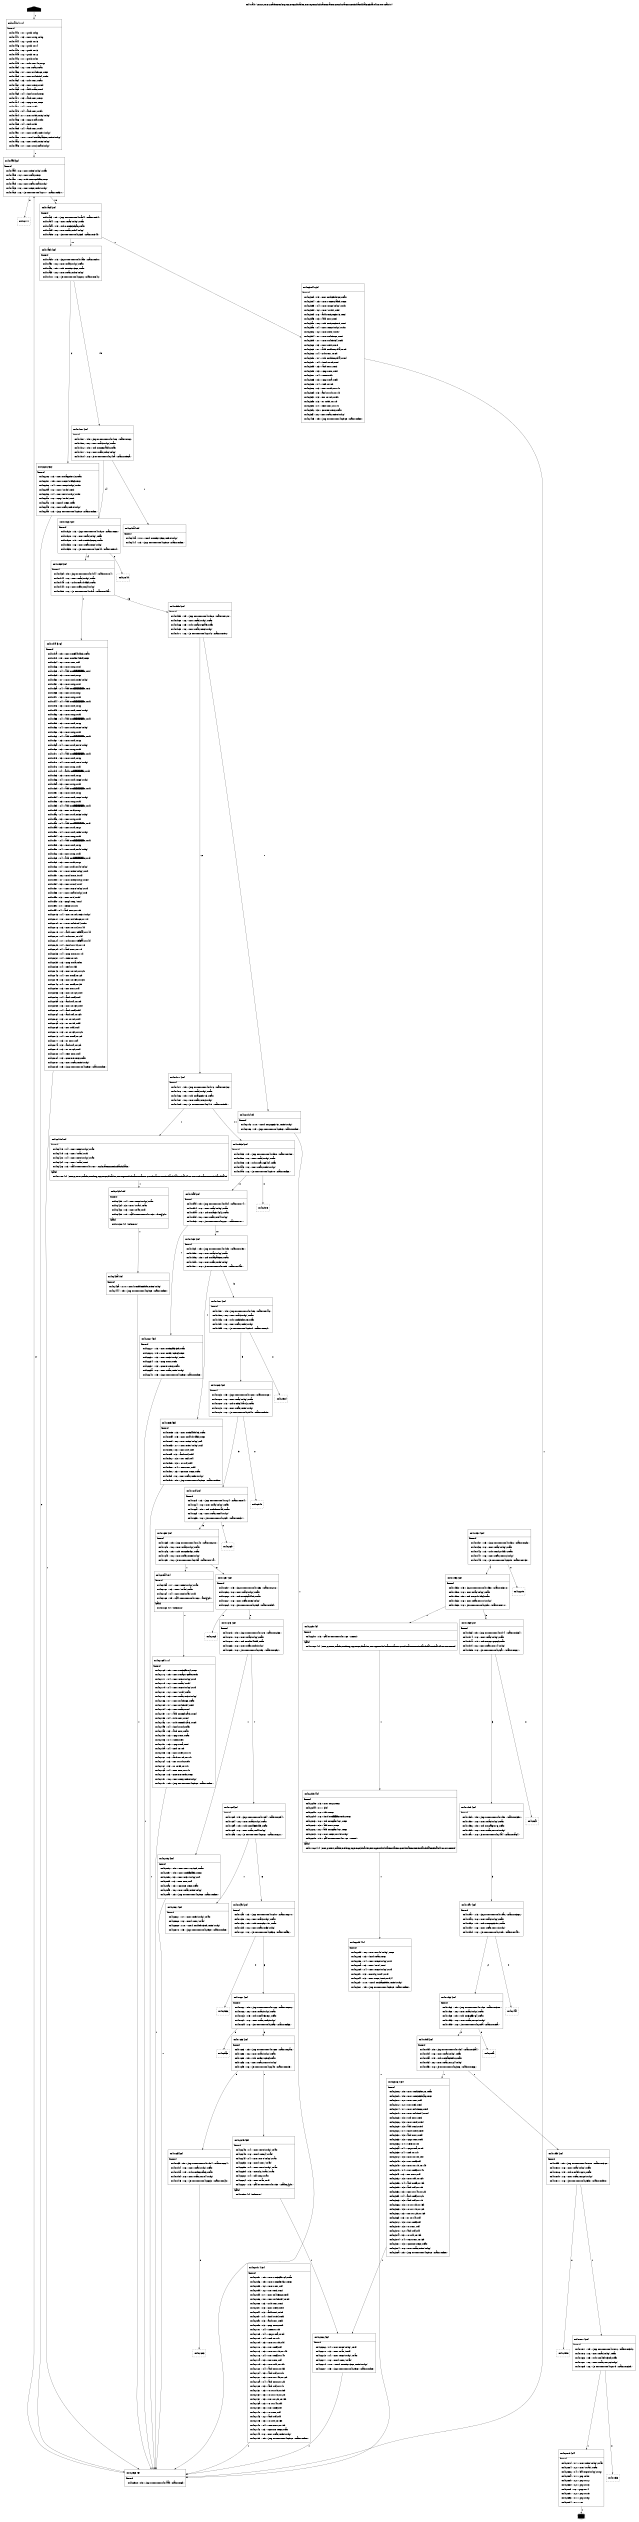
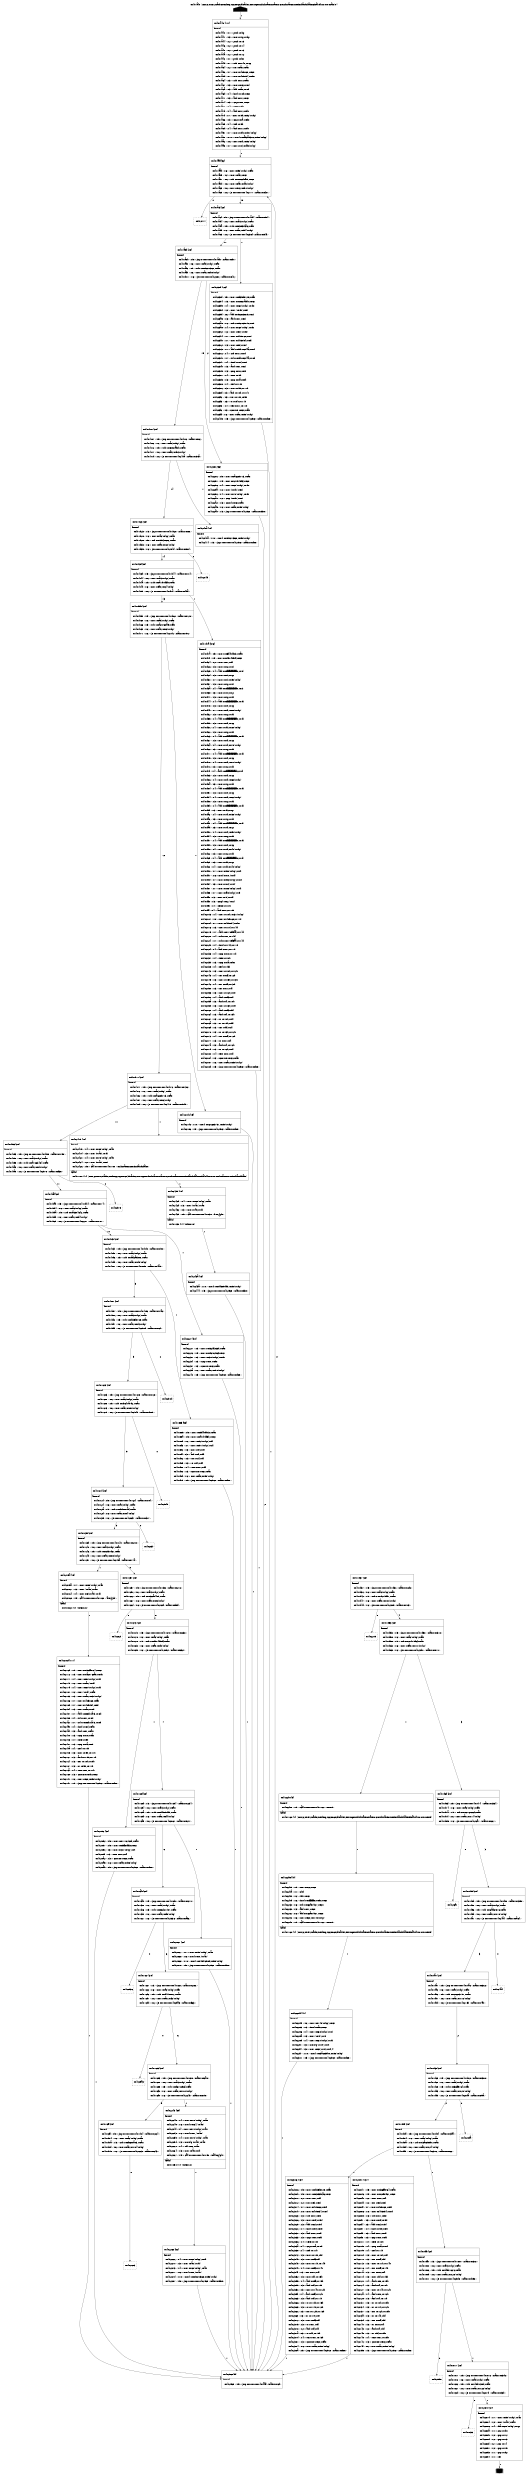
(503, 1971) -> (496, 1953)
none -> (230, 2169)
(369, 2289) -> (280, 2363)
